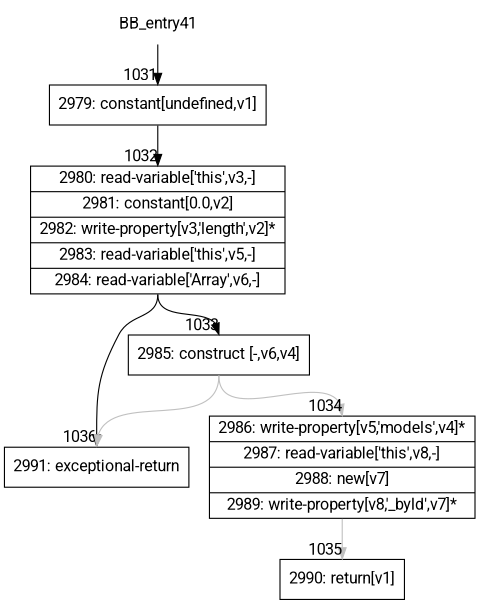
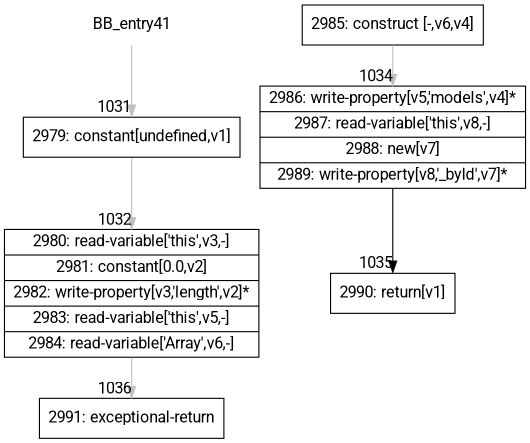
(158, 59) -> (132, 75)
(158, 140) -> (132, 188)
(183, 314) -> none
(109, 355) -> (132, 372)
(163, 410) -> none
(342, 533) -> (393, 225)
